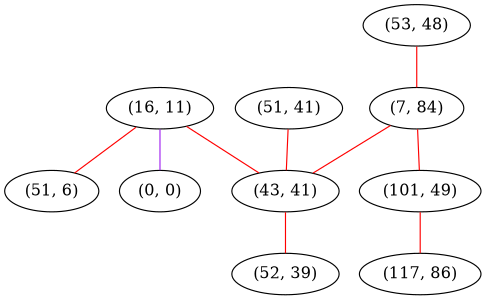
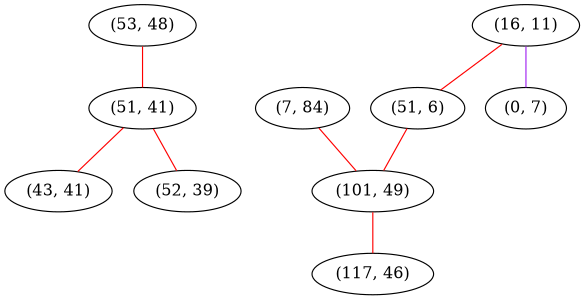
(417, 67) -> (143, 67)
(352, 149) -> none
none -> (395, 149)
(223, 150) -> none
(160, 191) -> (526, 108)
(285, 233) -> (165, 150)
(420, 274) -> (373, 274)
